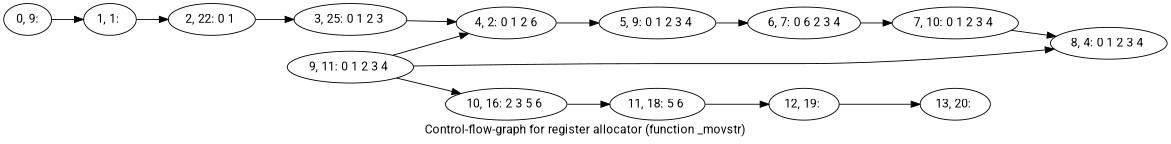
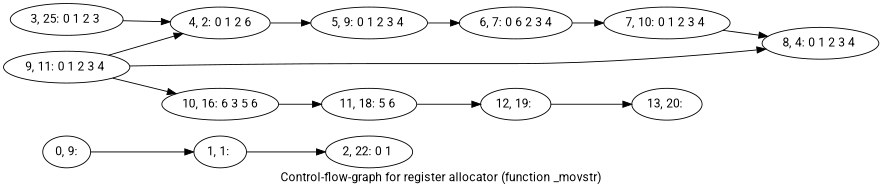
(270, 19) -> none
(506, 104) -> (220, 104)
